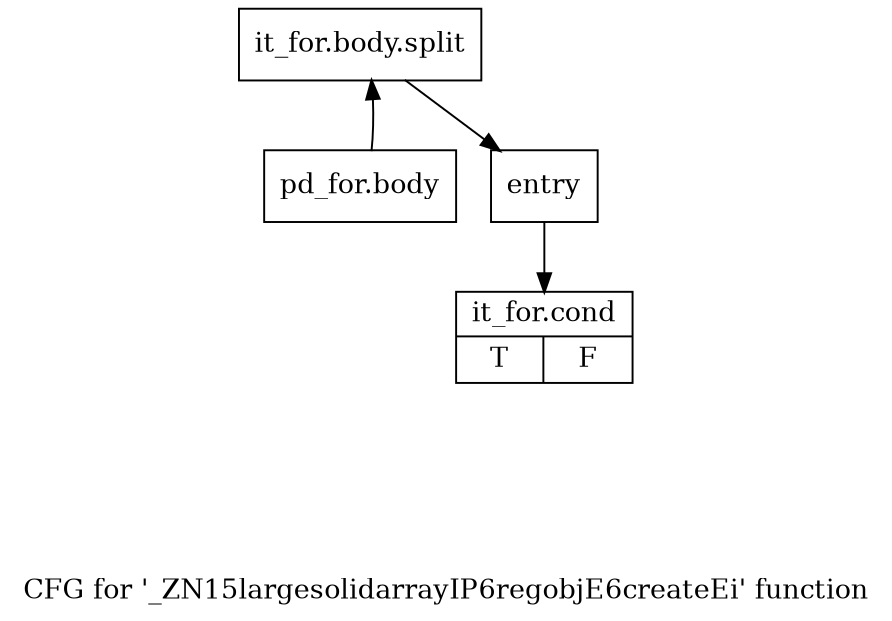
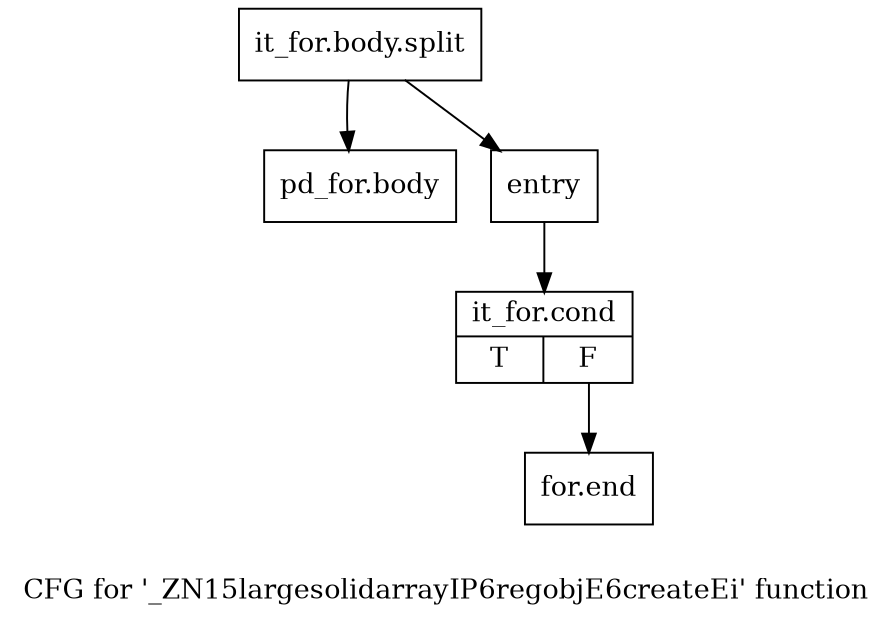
(373, 125) -> (347, 106)
none -> (589, 489)
